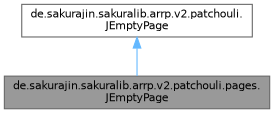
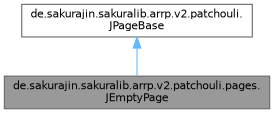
(137, 21) -> (137, 21)
